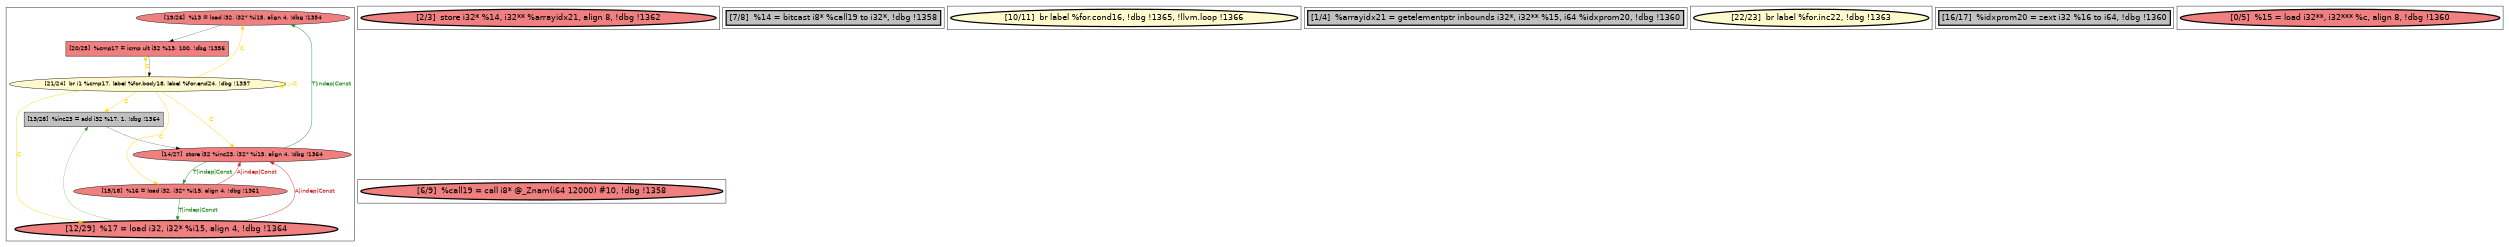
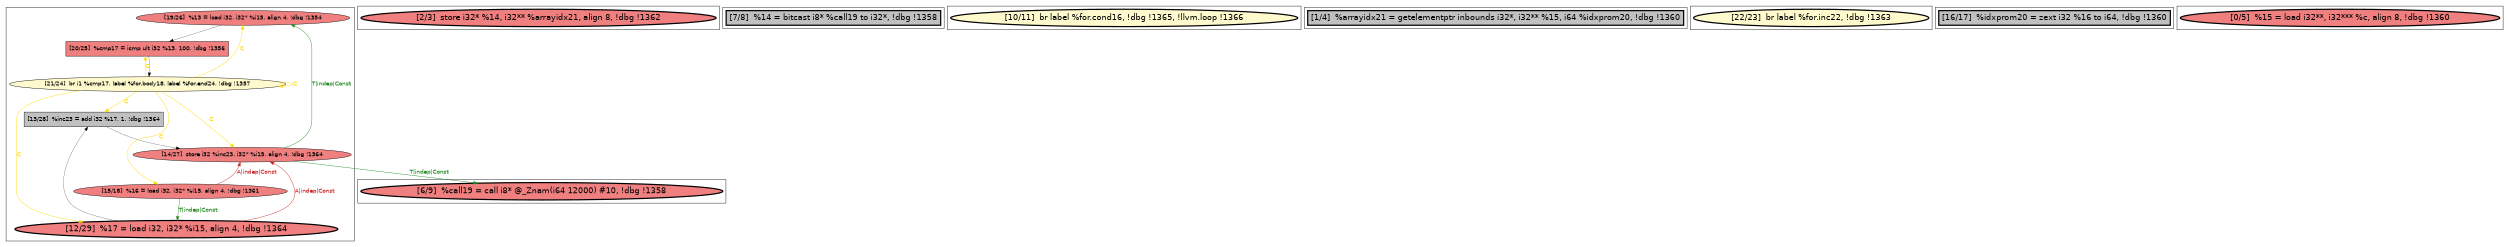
(194, 169) -> (383, 172)
(65, 190) -> (65, 190)
